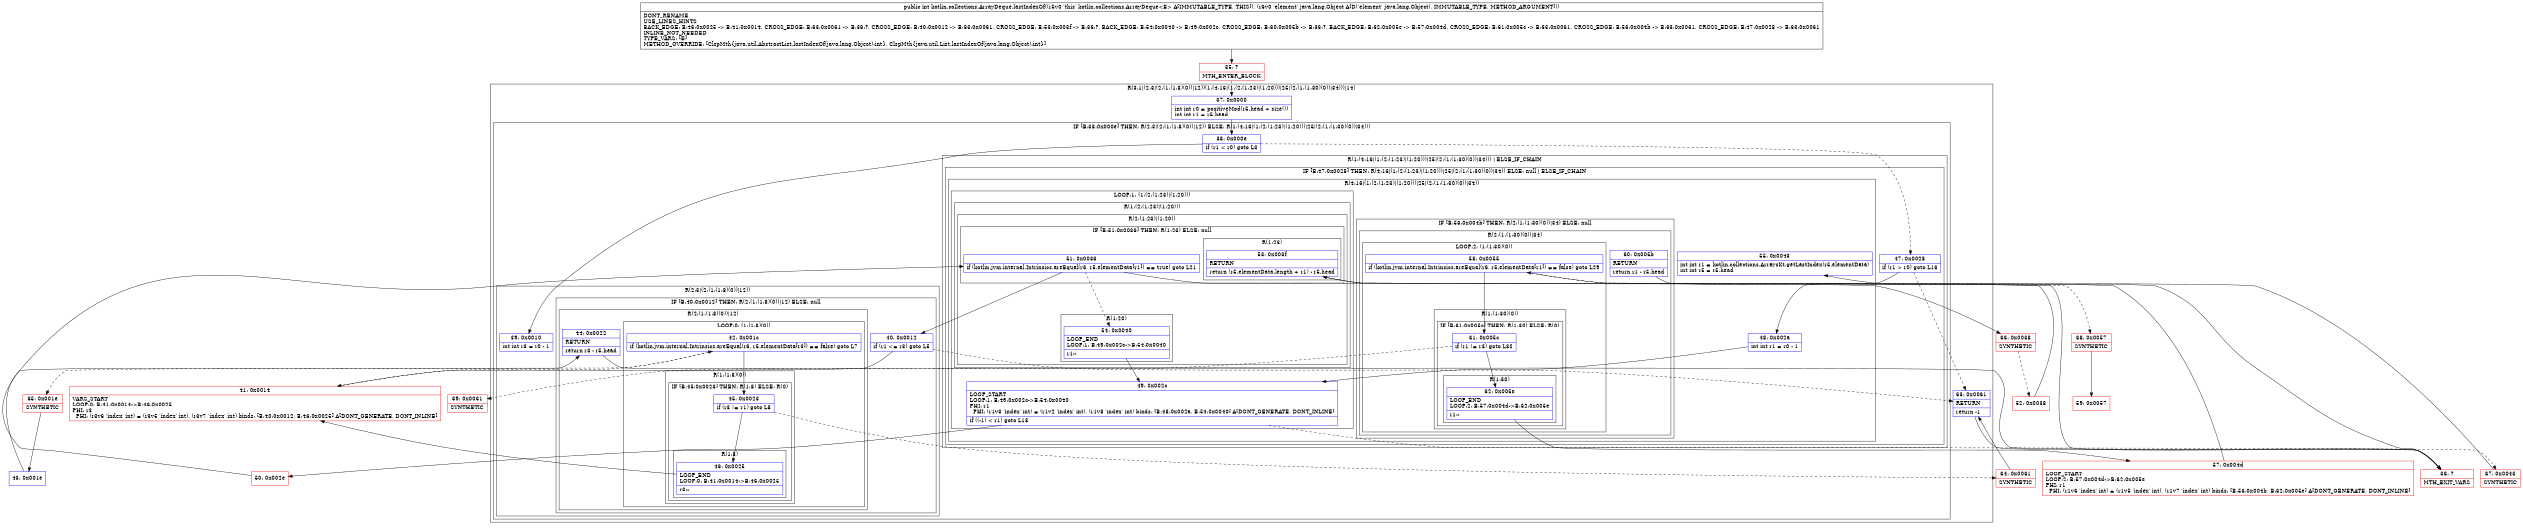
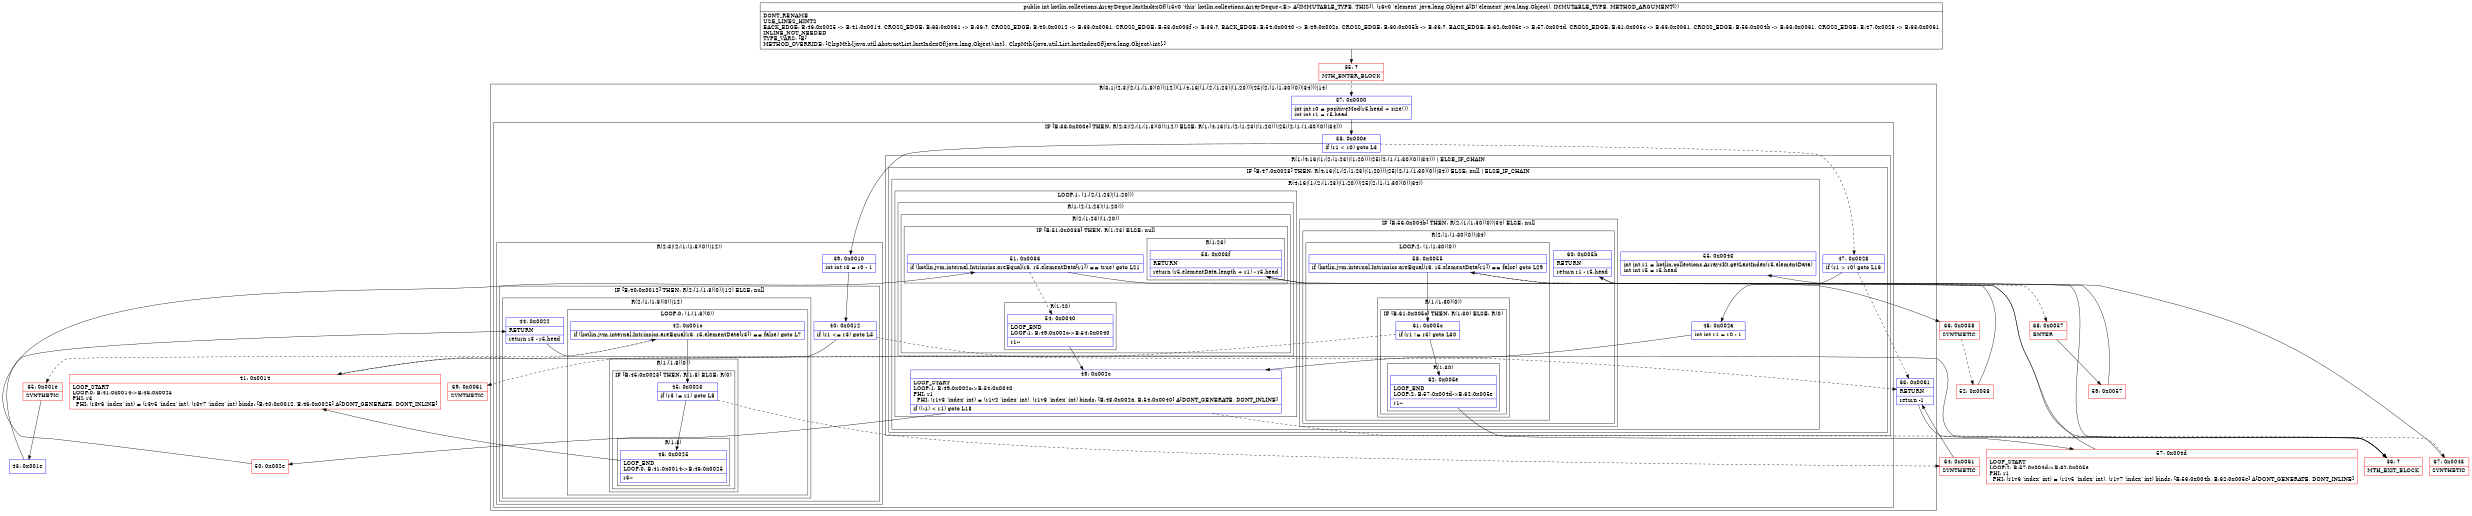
none -> (1895, 284)
(993, 302) -> (847, 295)
(2091, 347) -> (2043, 335)
(90, 399) -> (91, 387)
(2447, 483) -> (2393, 471)
